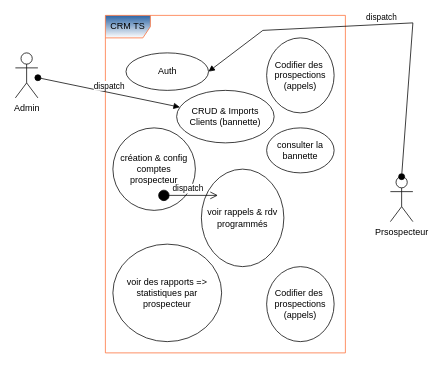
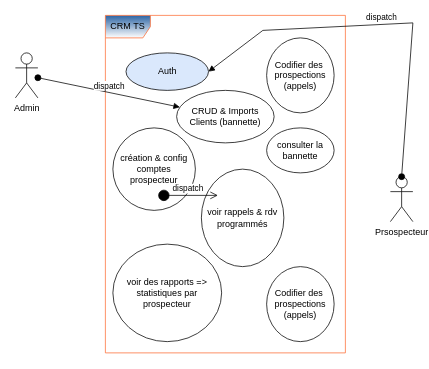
(167, 72) -> (167, 72)
